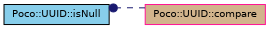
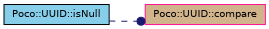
(131, 8) -> (123, 21)
